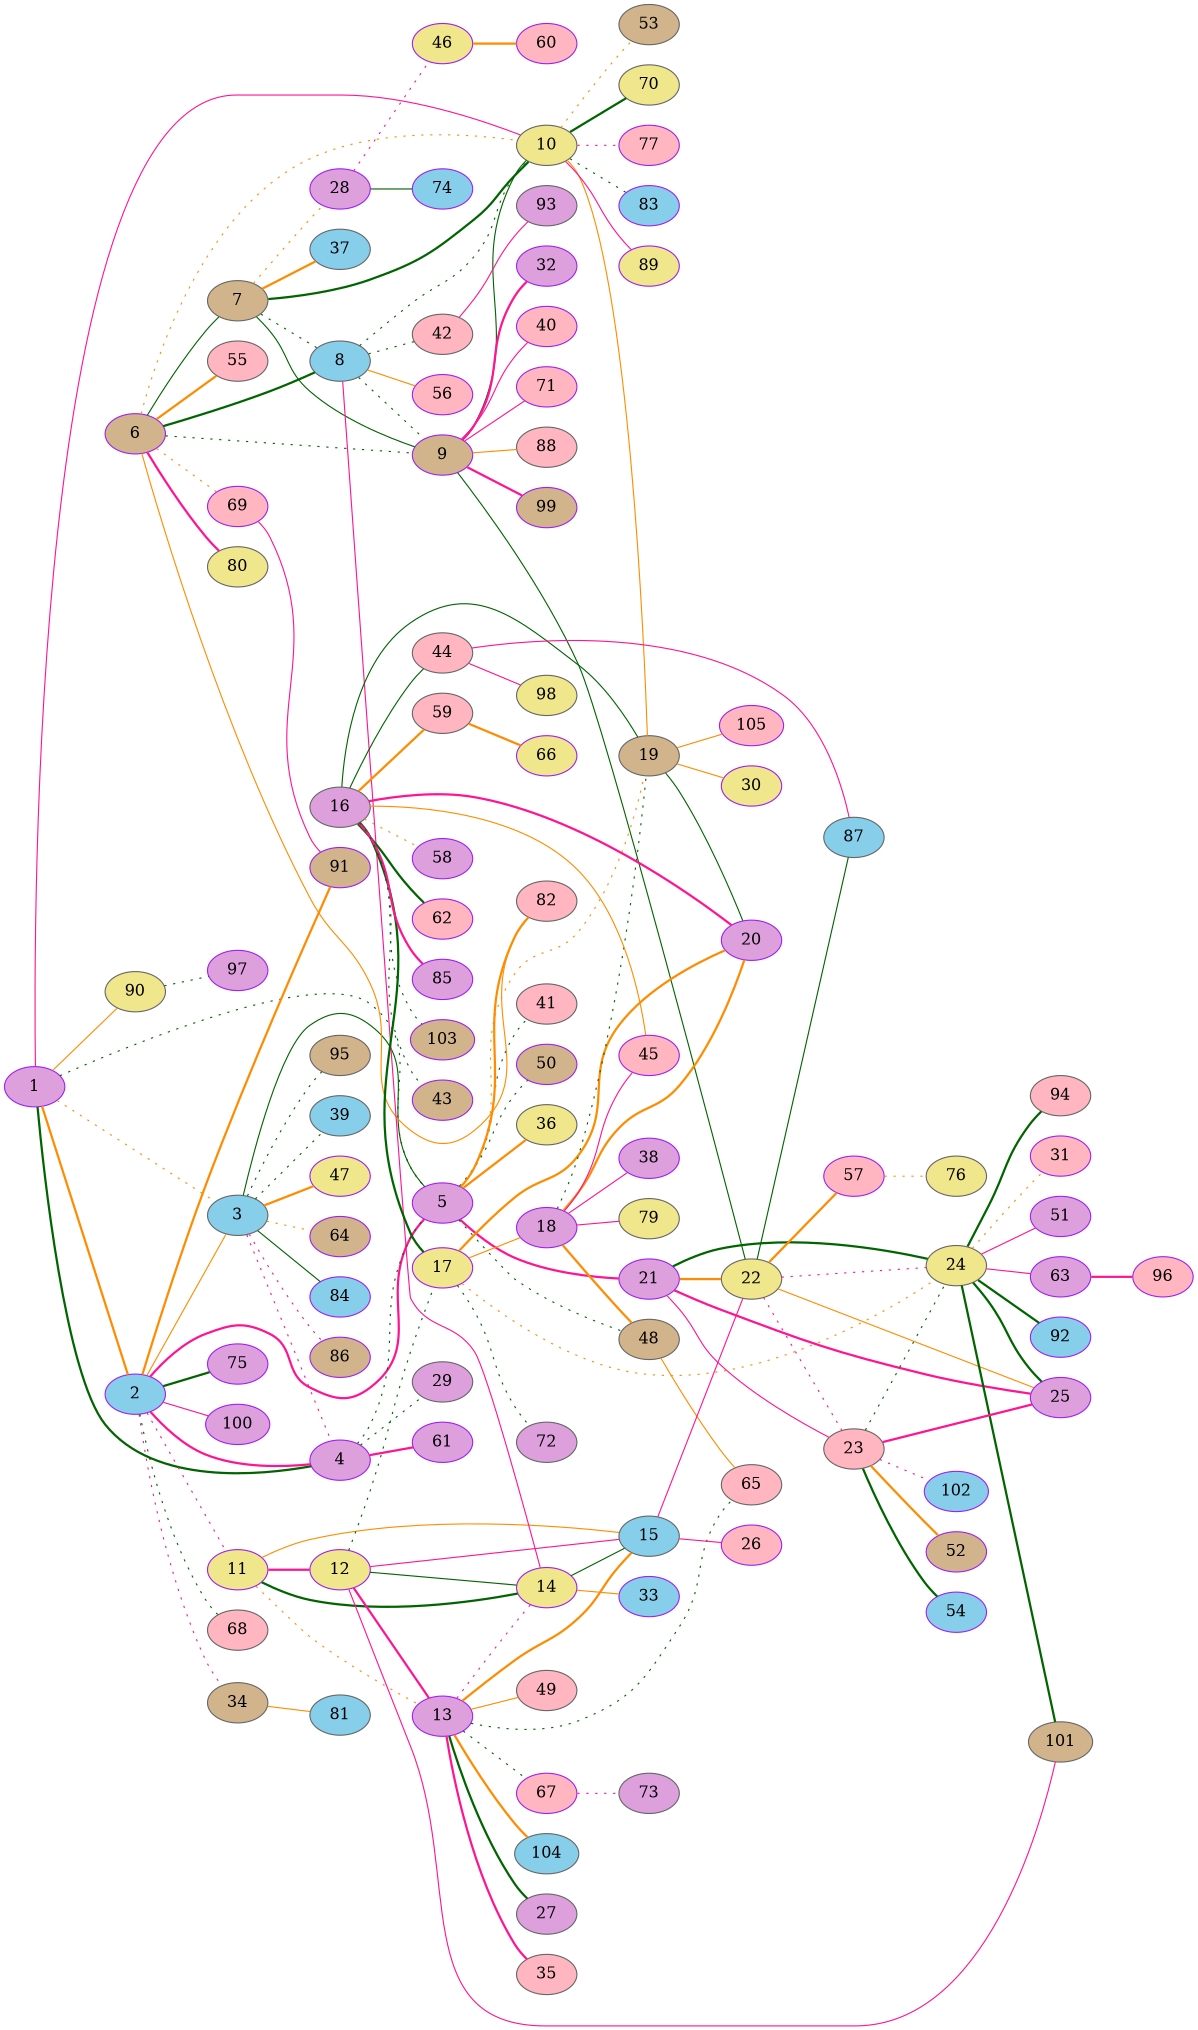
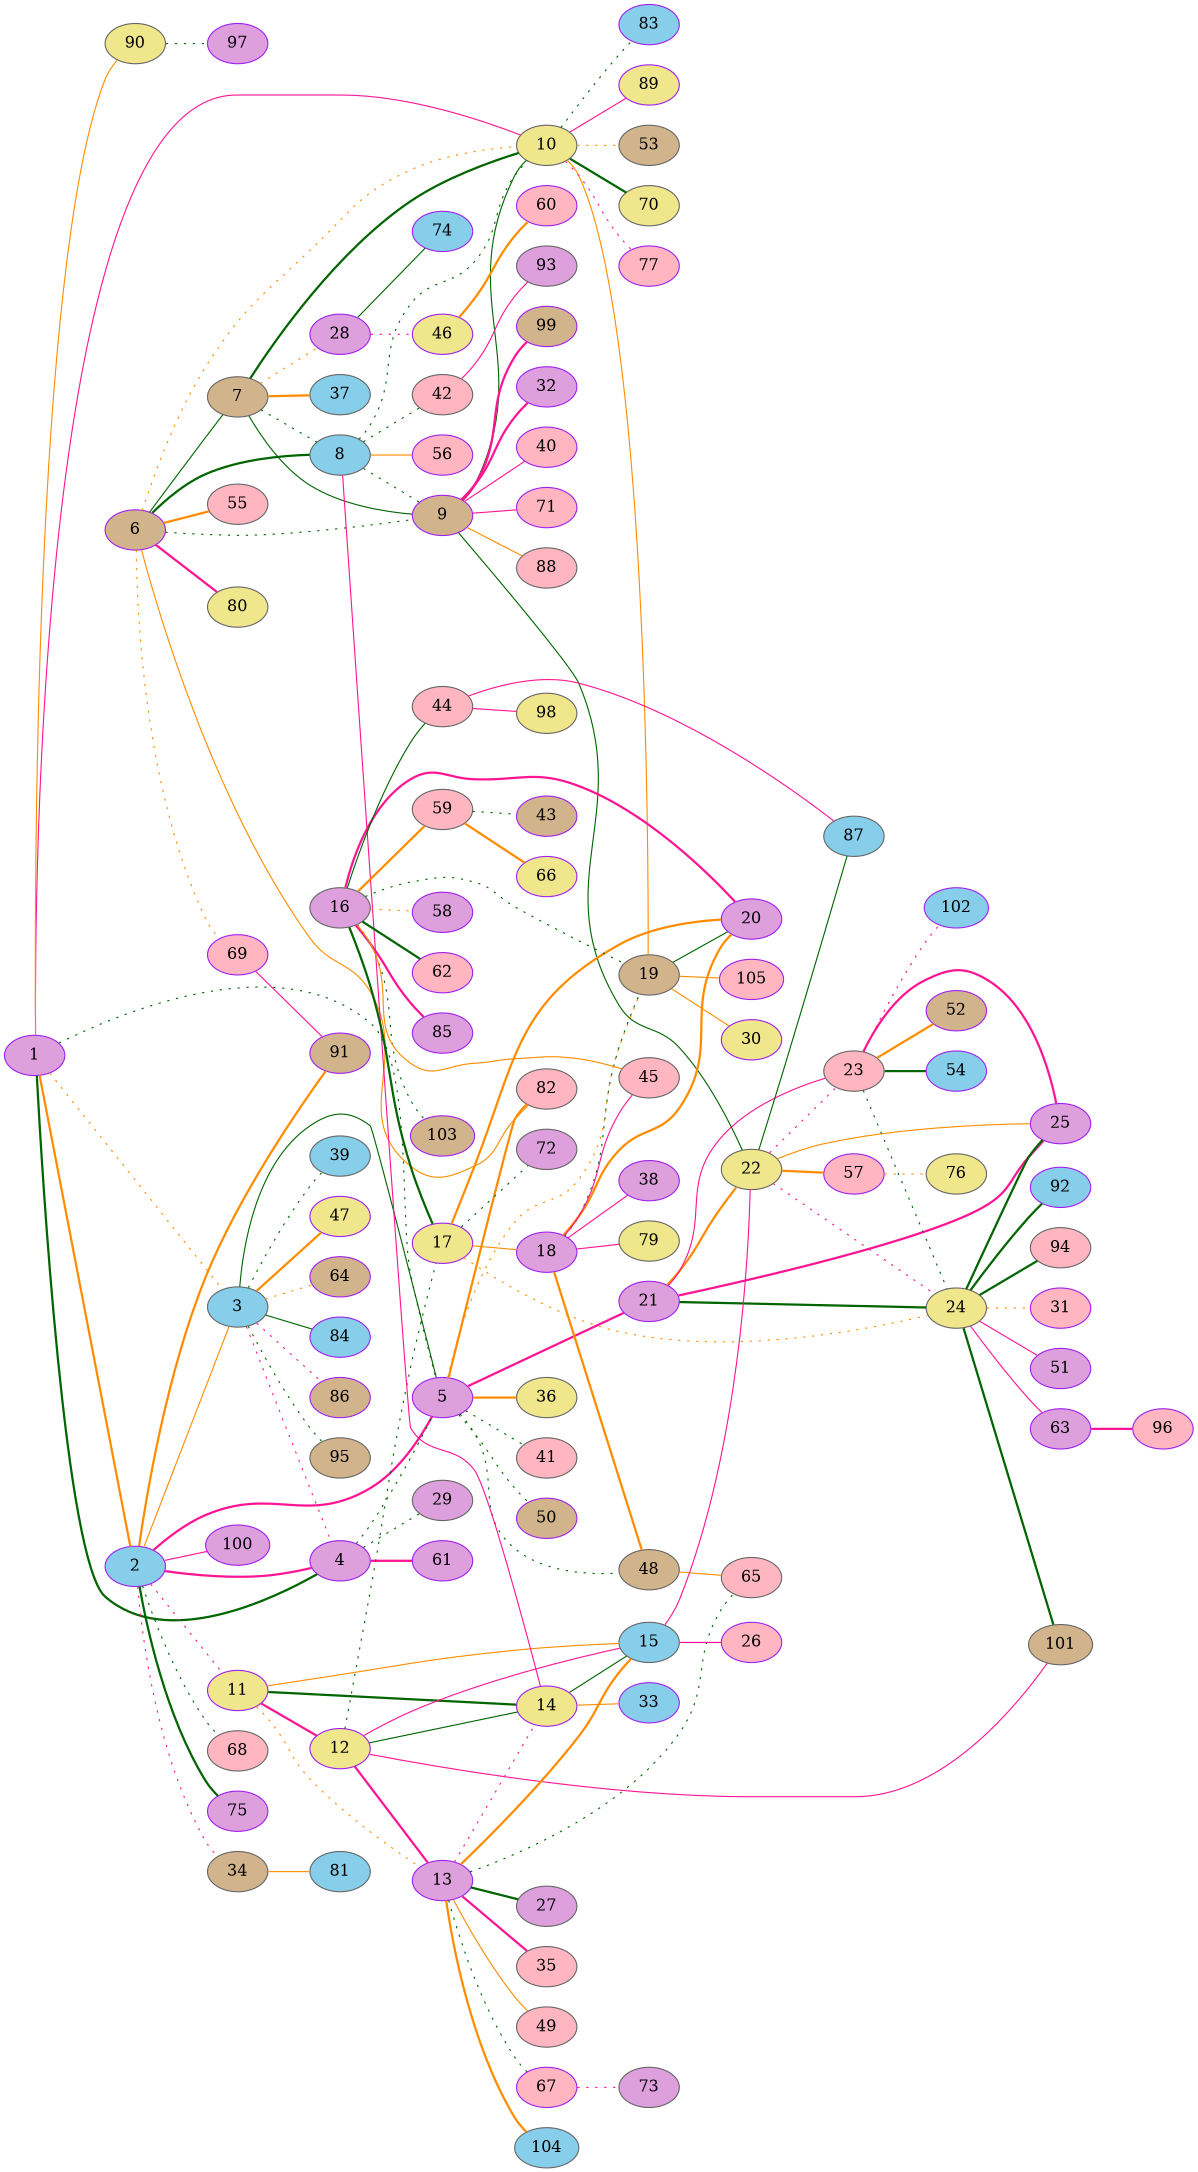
(456, 604) -> (500, 896)
(390, 954) -> (495, 813)
(649, 1055) -> (649, 1078)
